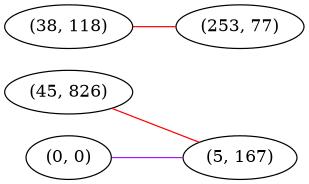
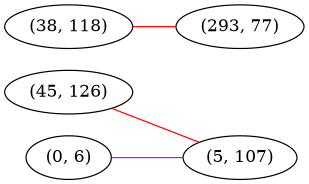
(240, 27) -> (240, 27)
(69, 92) -> (69, 92)
(69, 158) -> (69, 158)
(240, 158) -> (240, 158)
